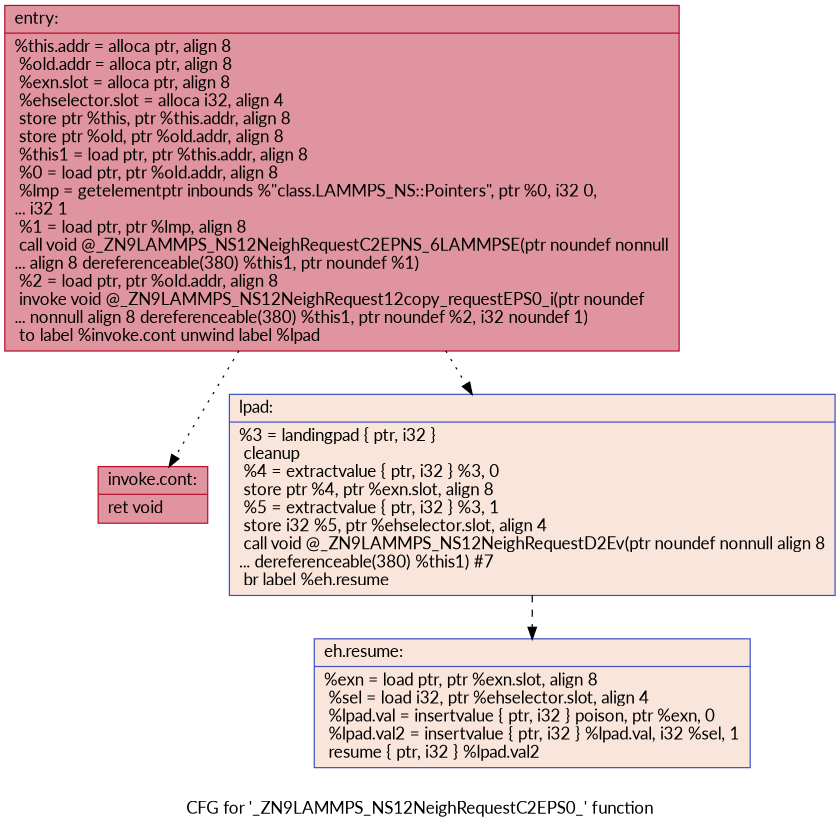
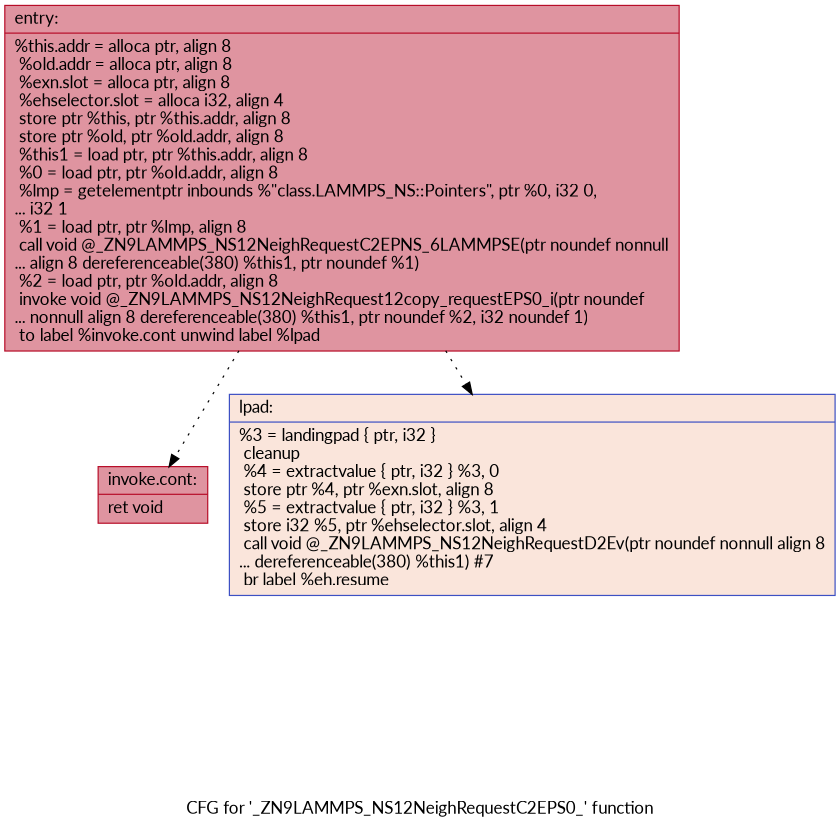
(532, 703) -> none
